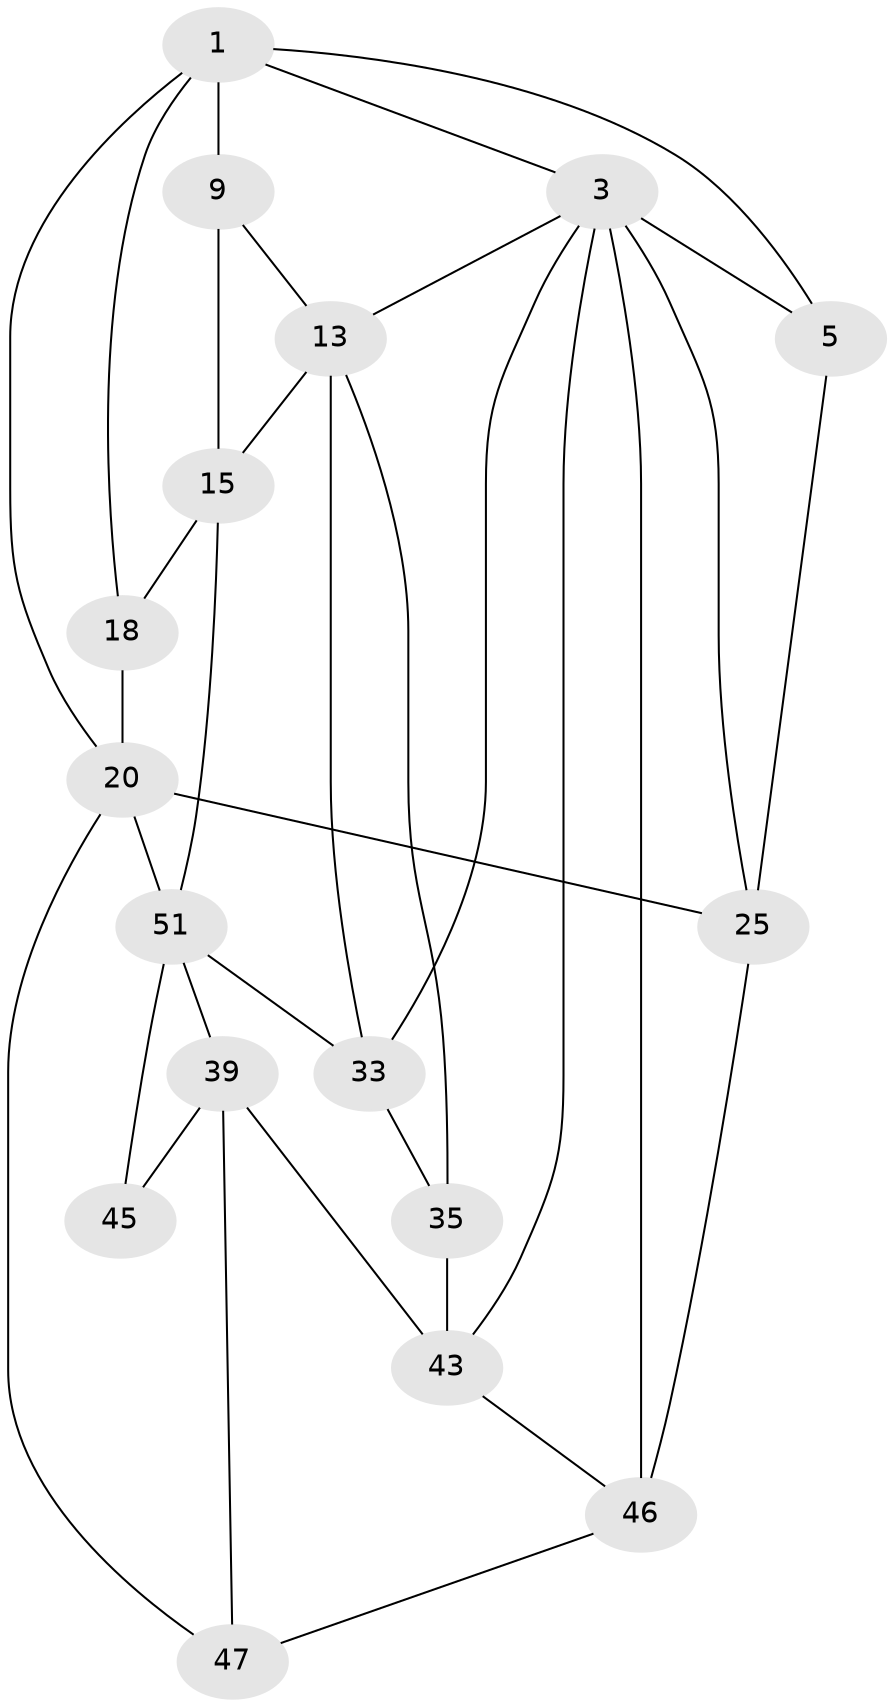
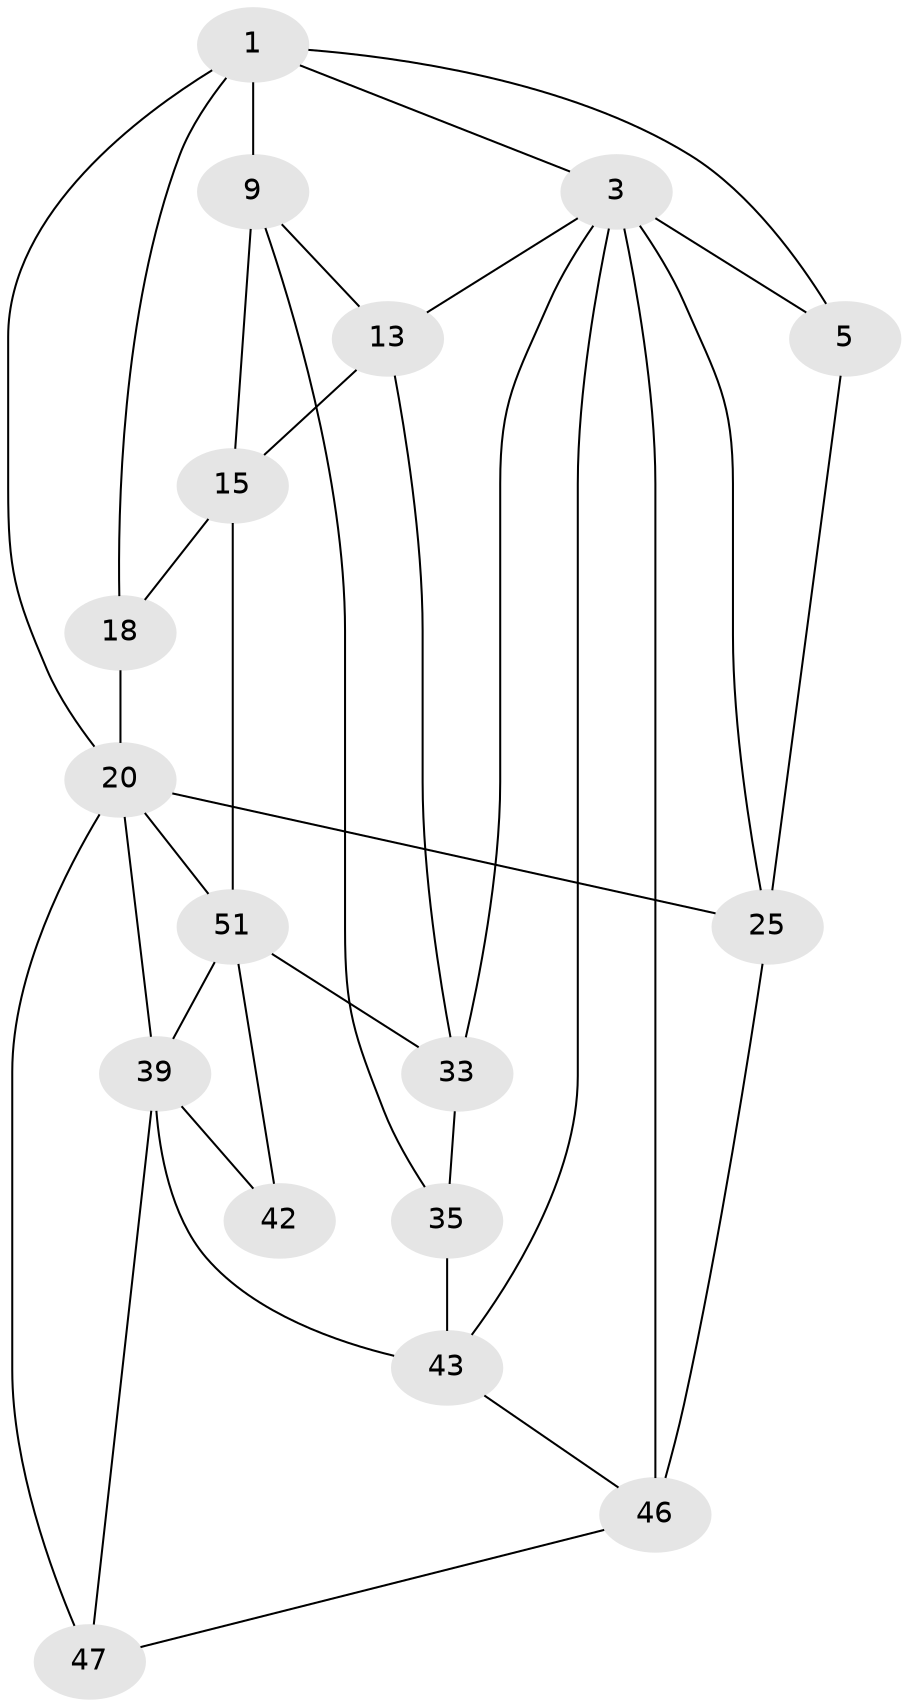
(408, 776) -> (345, 711)
none -> (138, 927)
(120, 1221) -> (280, 1221)
